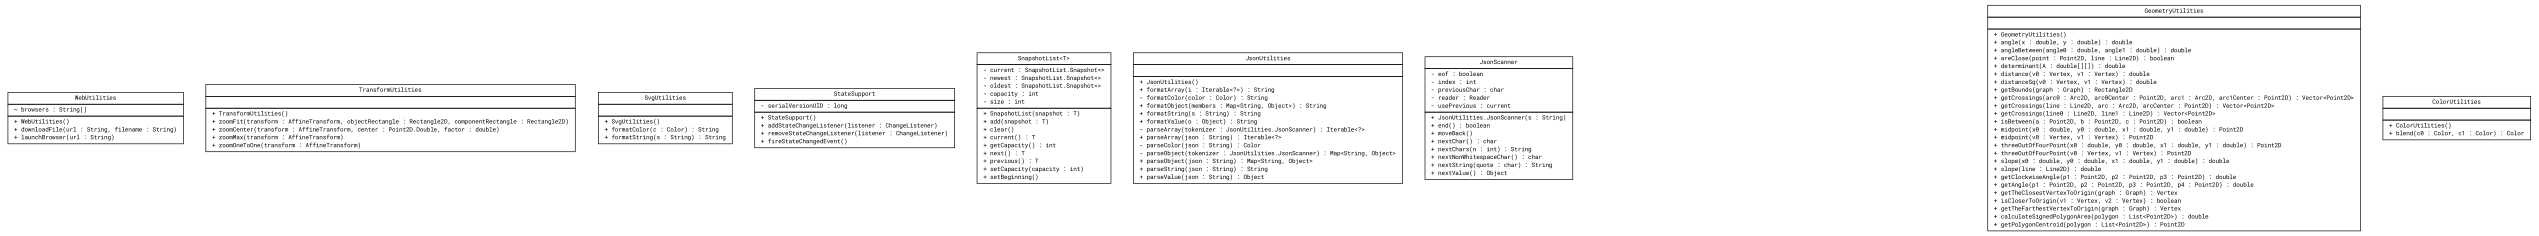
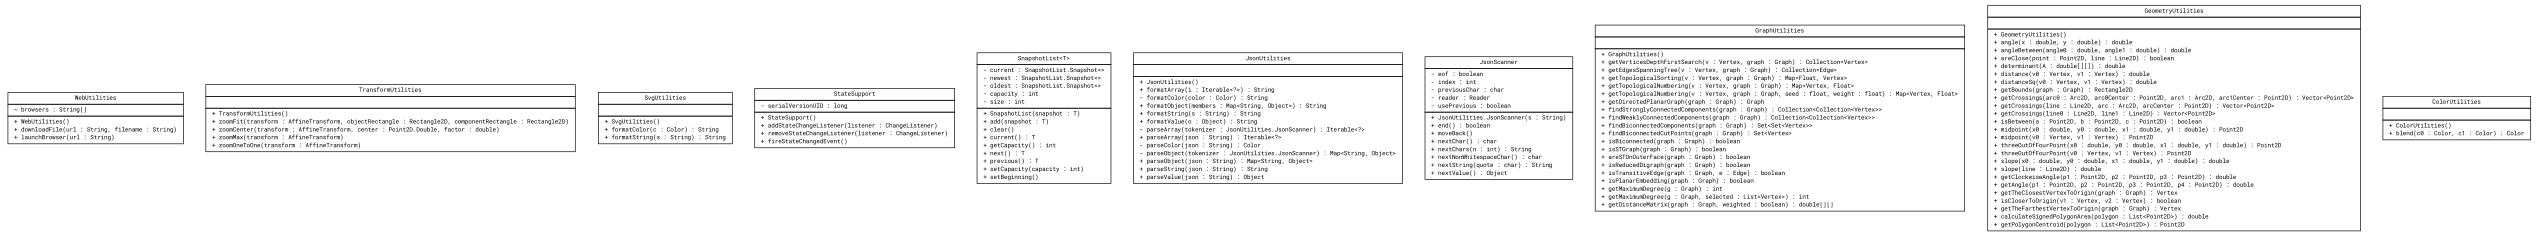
(1471, 106) -> (1471, 106)
none -> (1780, 118)
